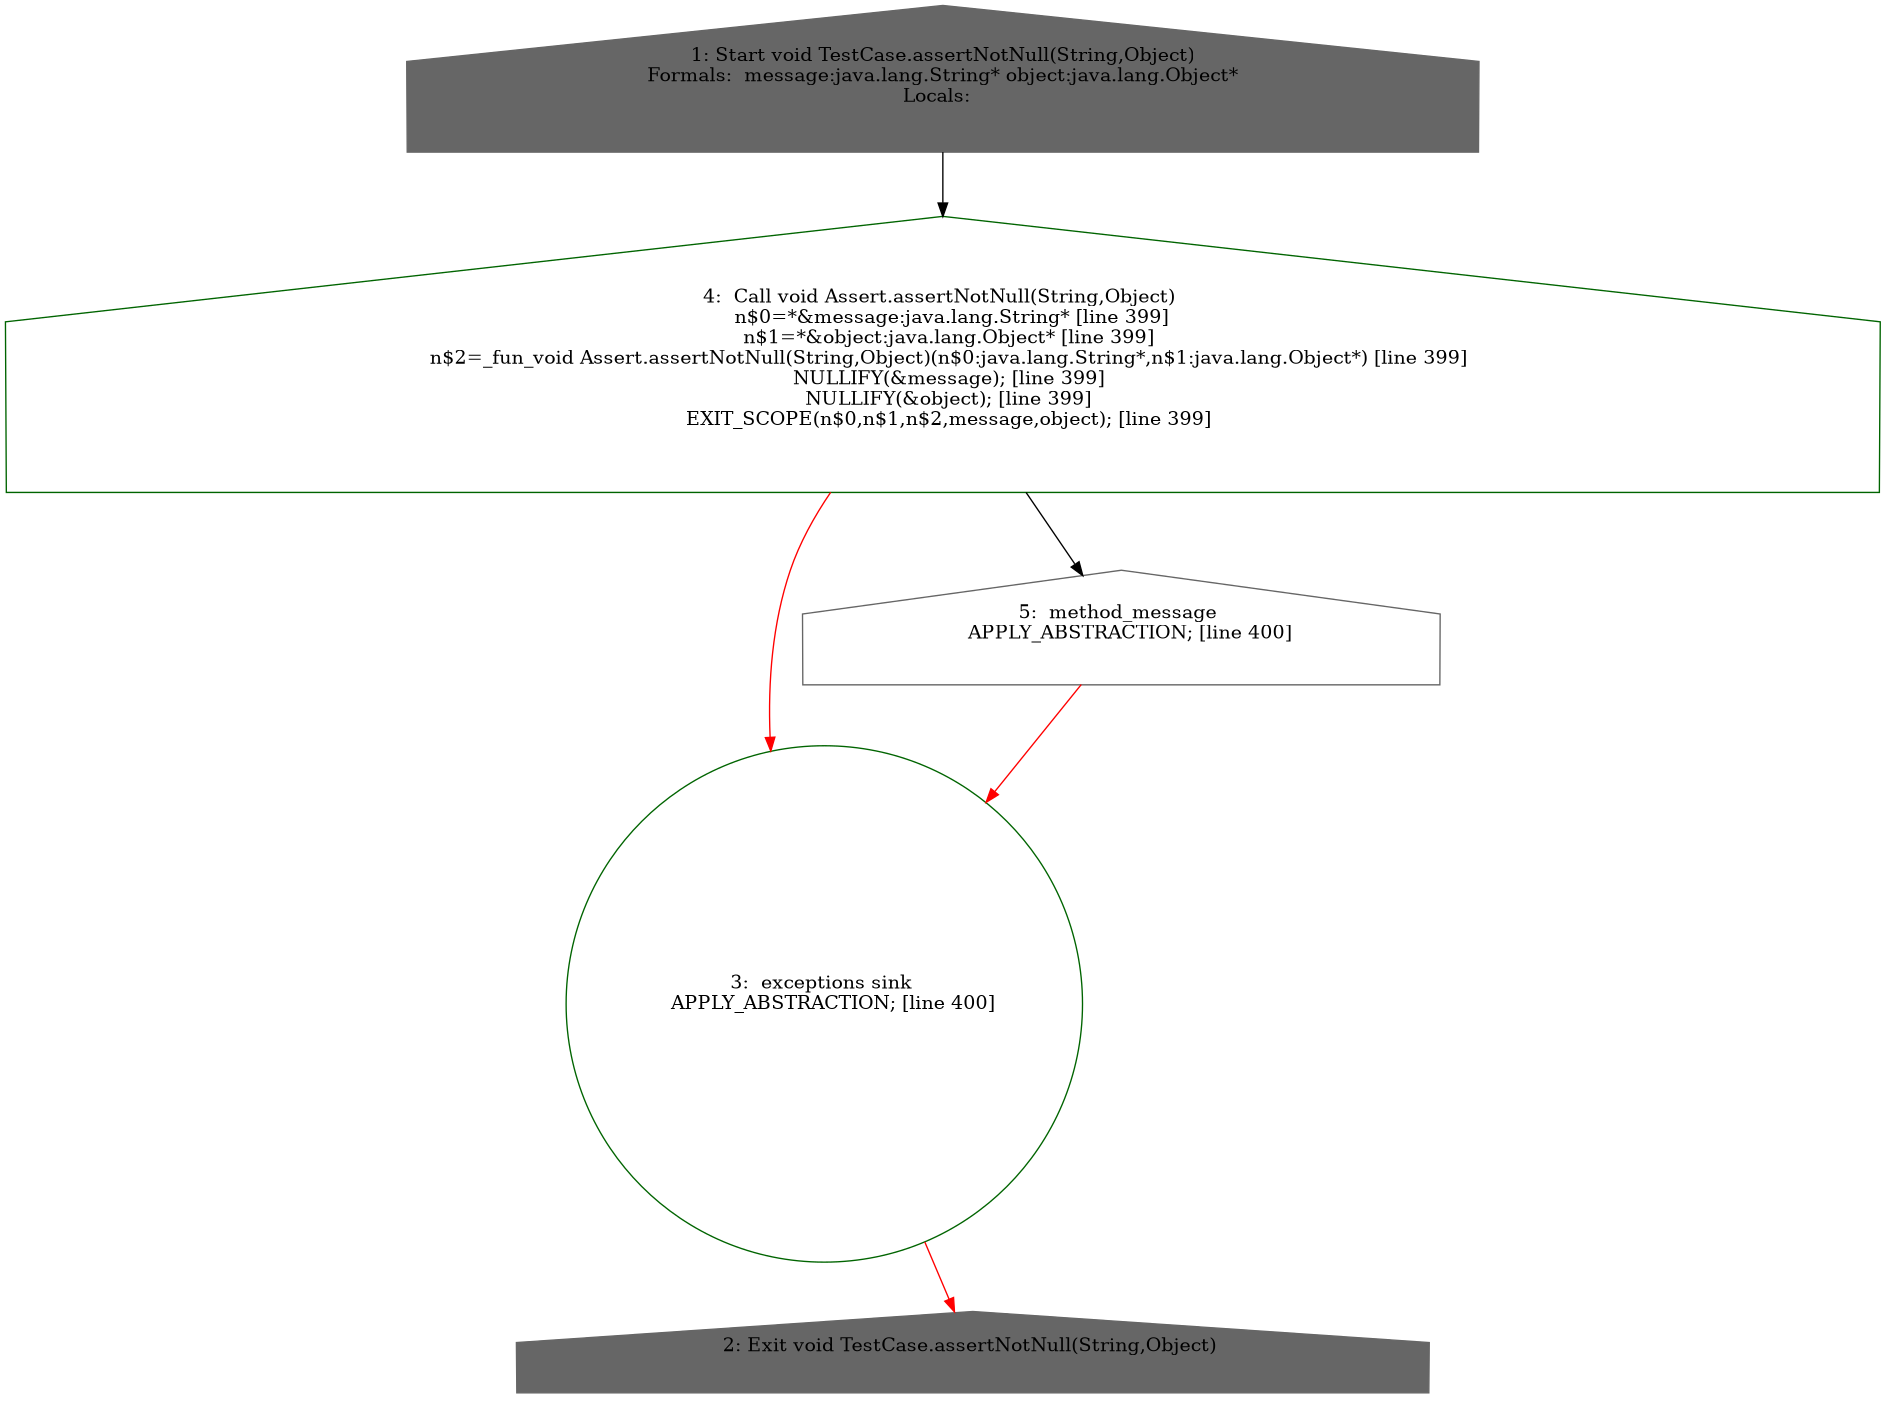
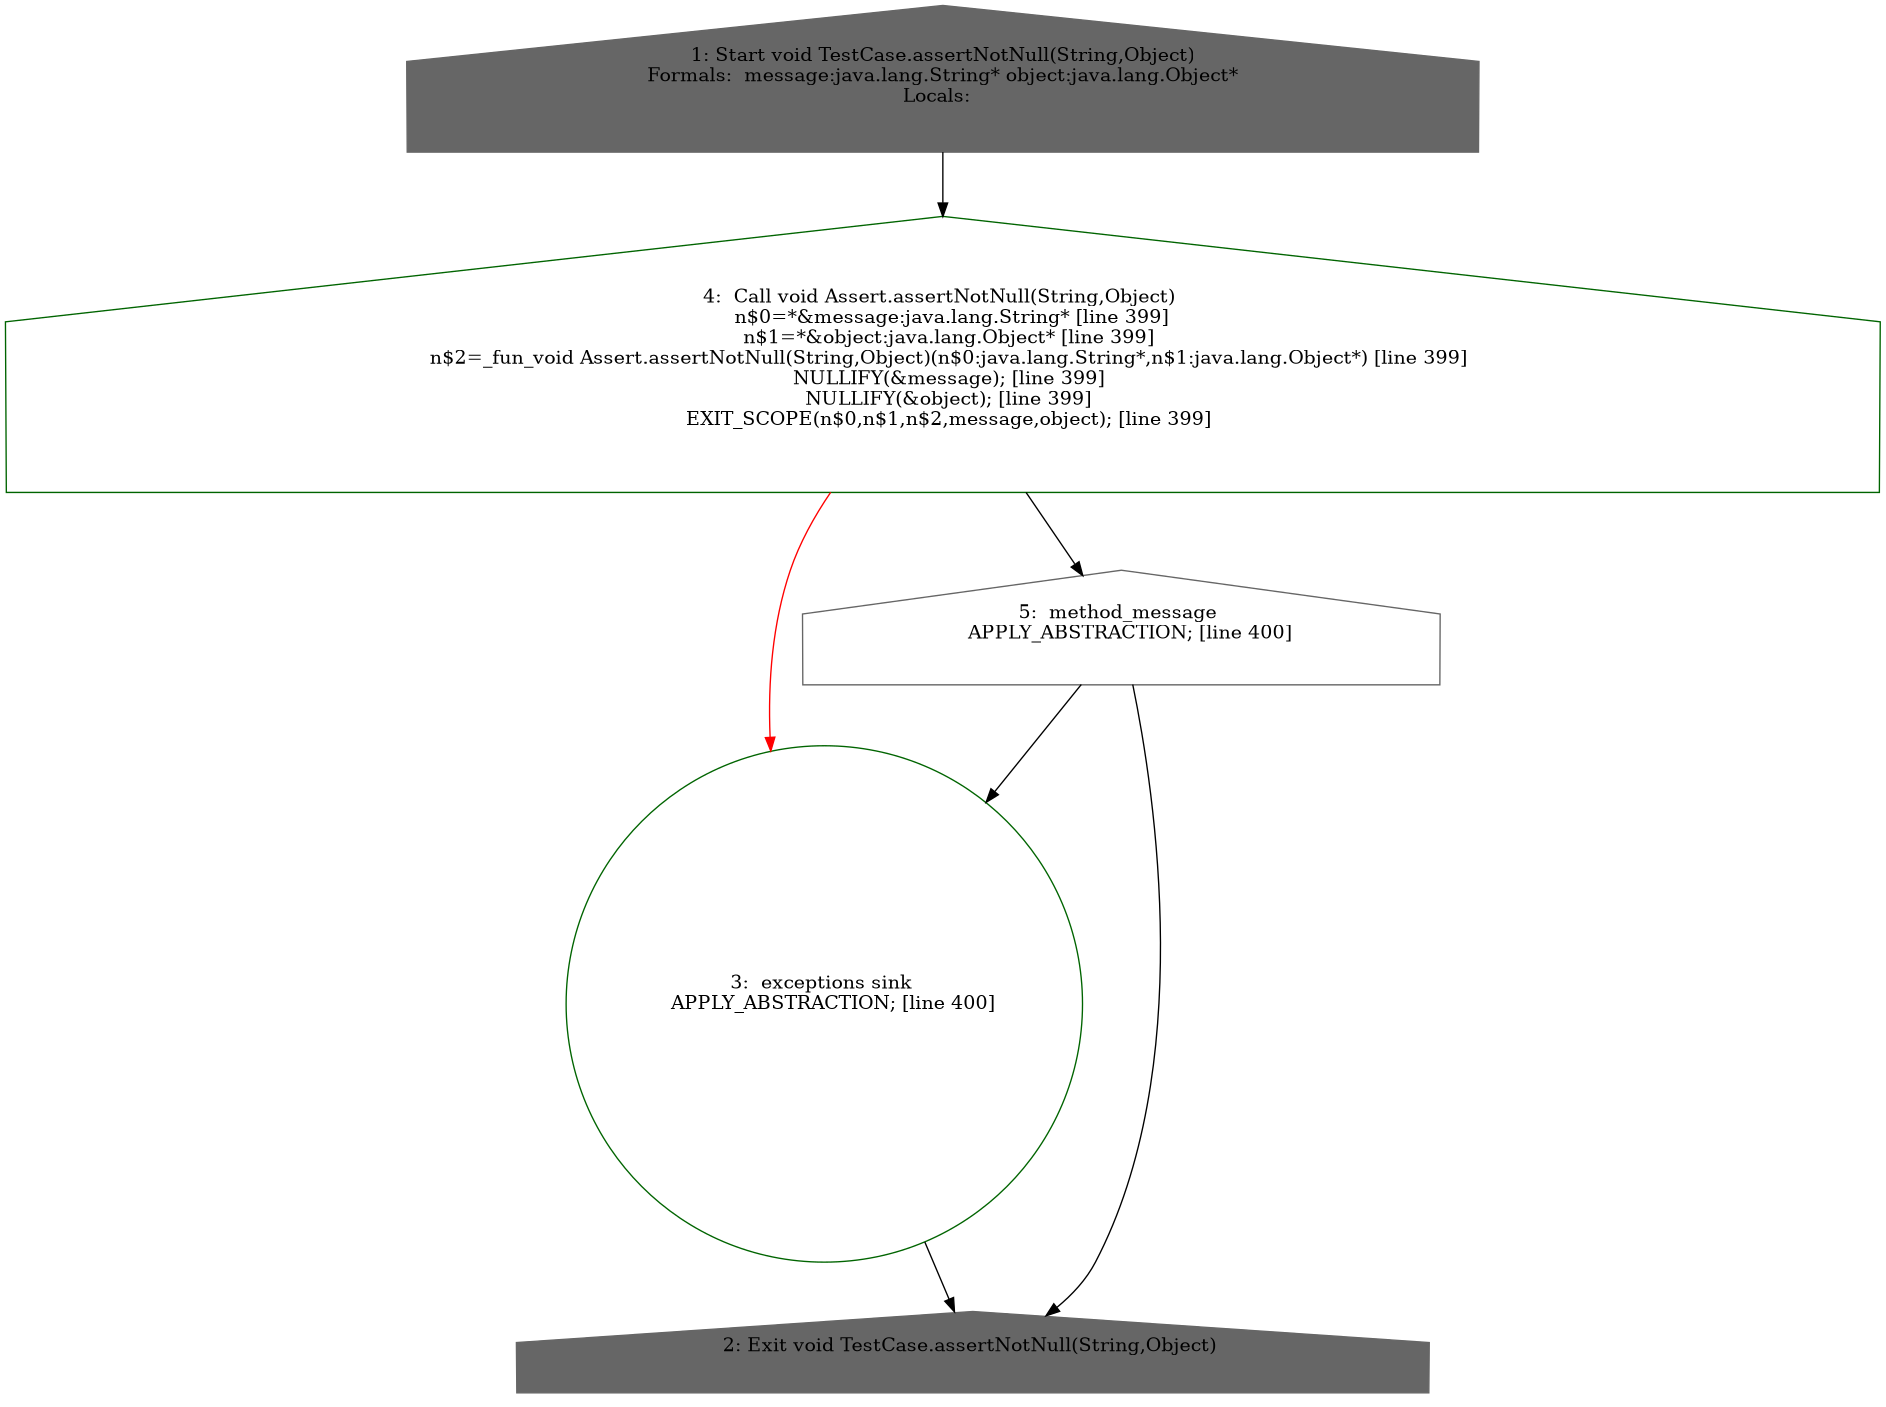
(1038, 738) -> (1038, 738)
none -> (1158, 1007)
(937, 1271) -> (937, 1271)
